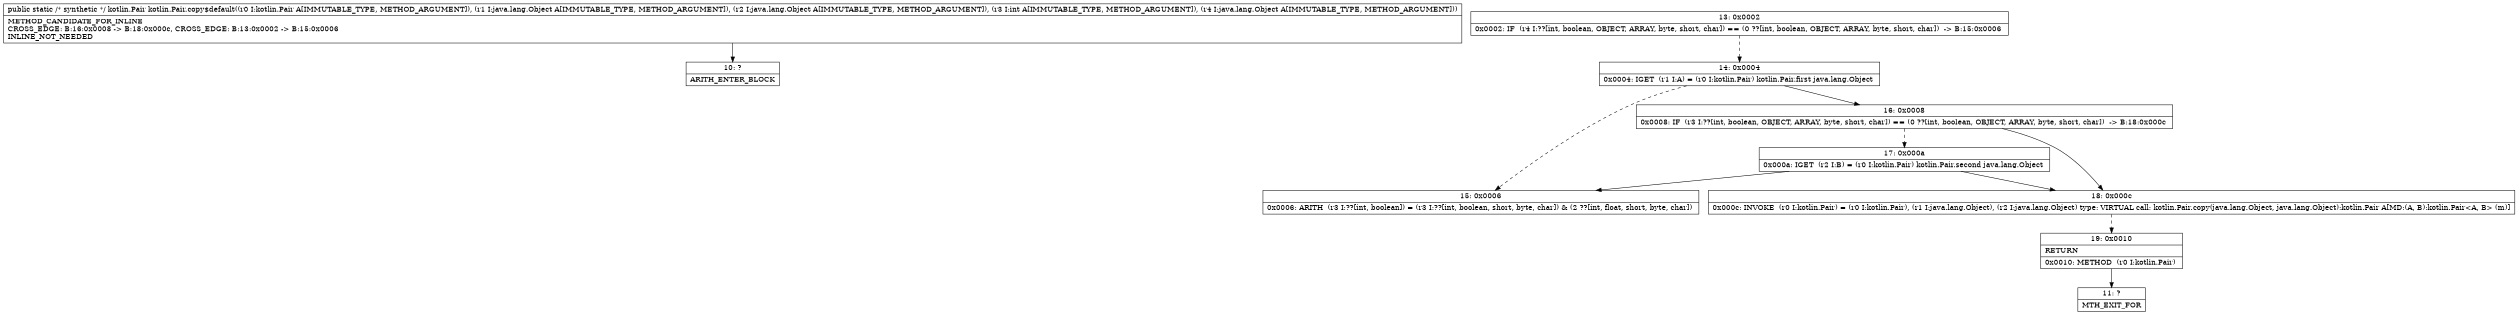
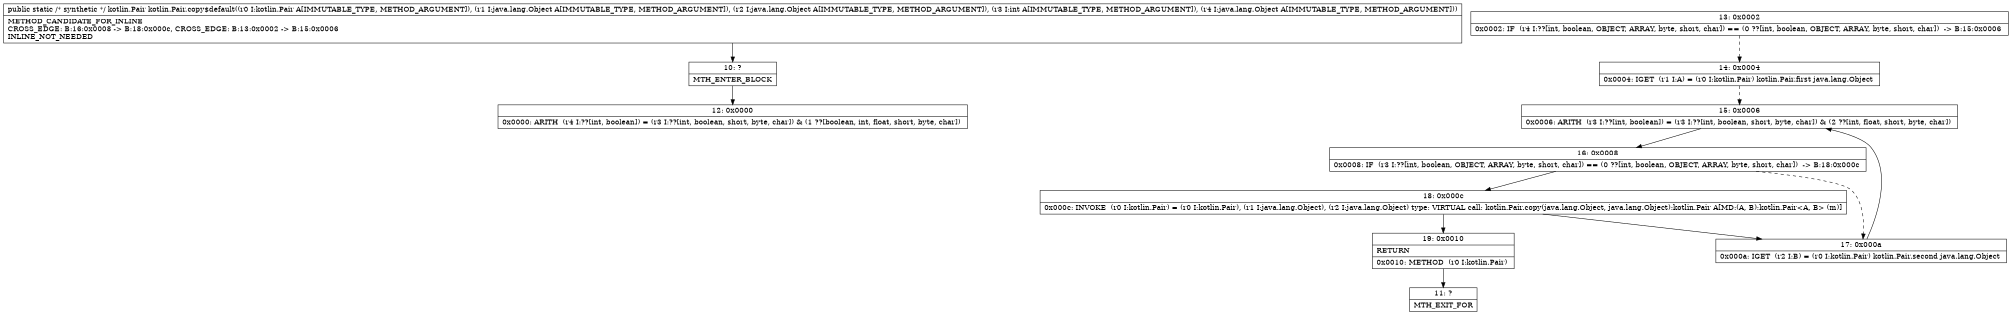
(733, 80) -> (733, 80)
(1820, 95) -> (1671, 137)
none -> (733, 117)
(2005, 180) -> (1650, 226)
(2112, 221) -> (1443, 221)
